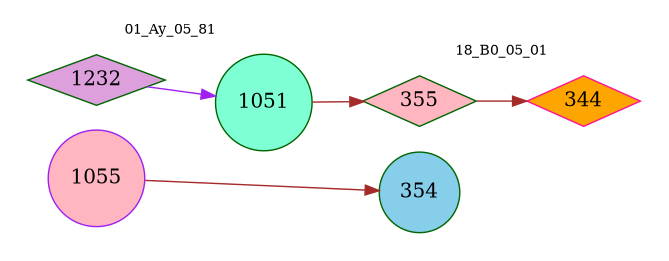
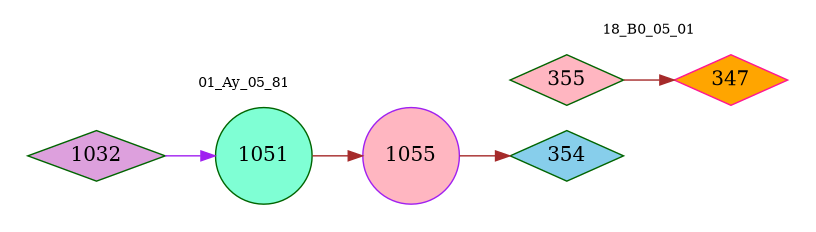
(96, 80) -> (96, 156)
(584, 101) -> (731, 80)
(332, 102) -> (330, 156)
(420, 192) -> (567, 156)
